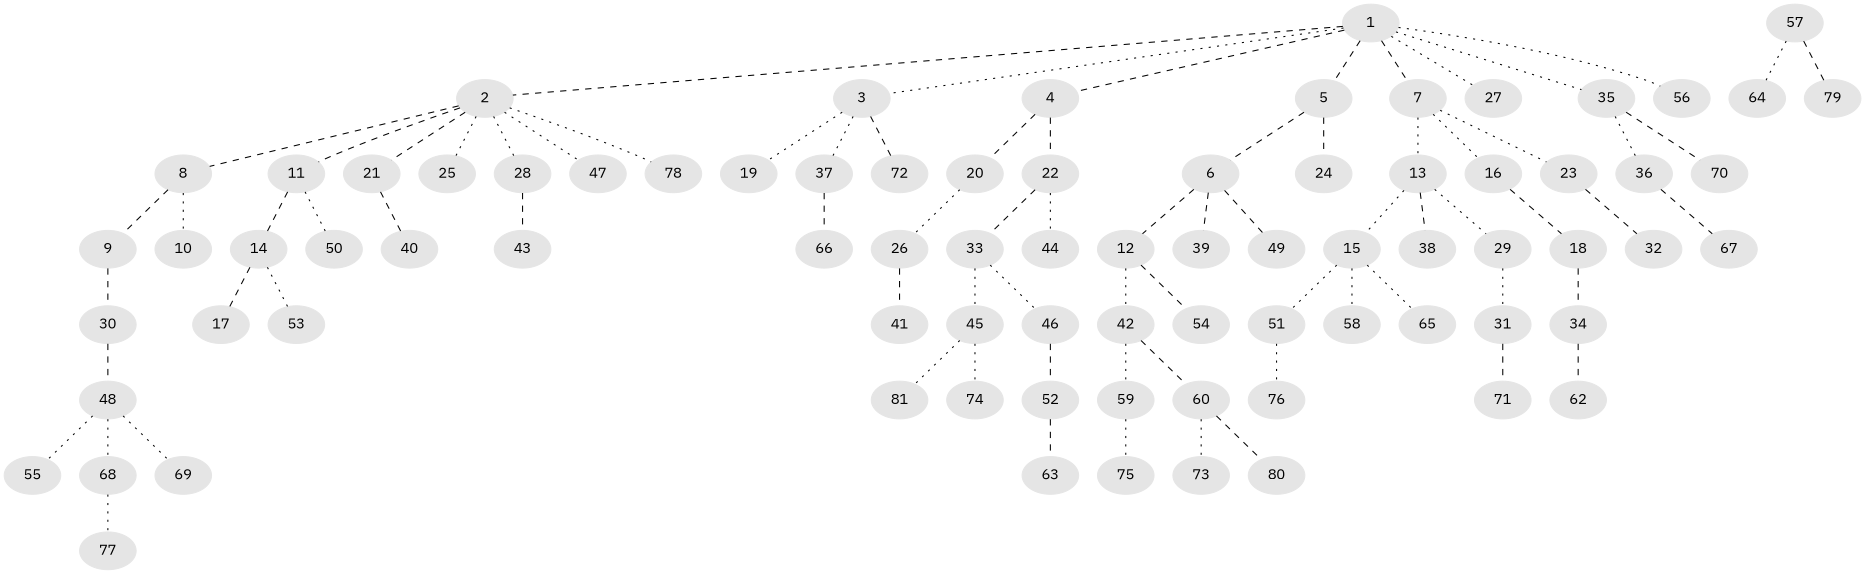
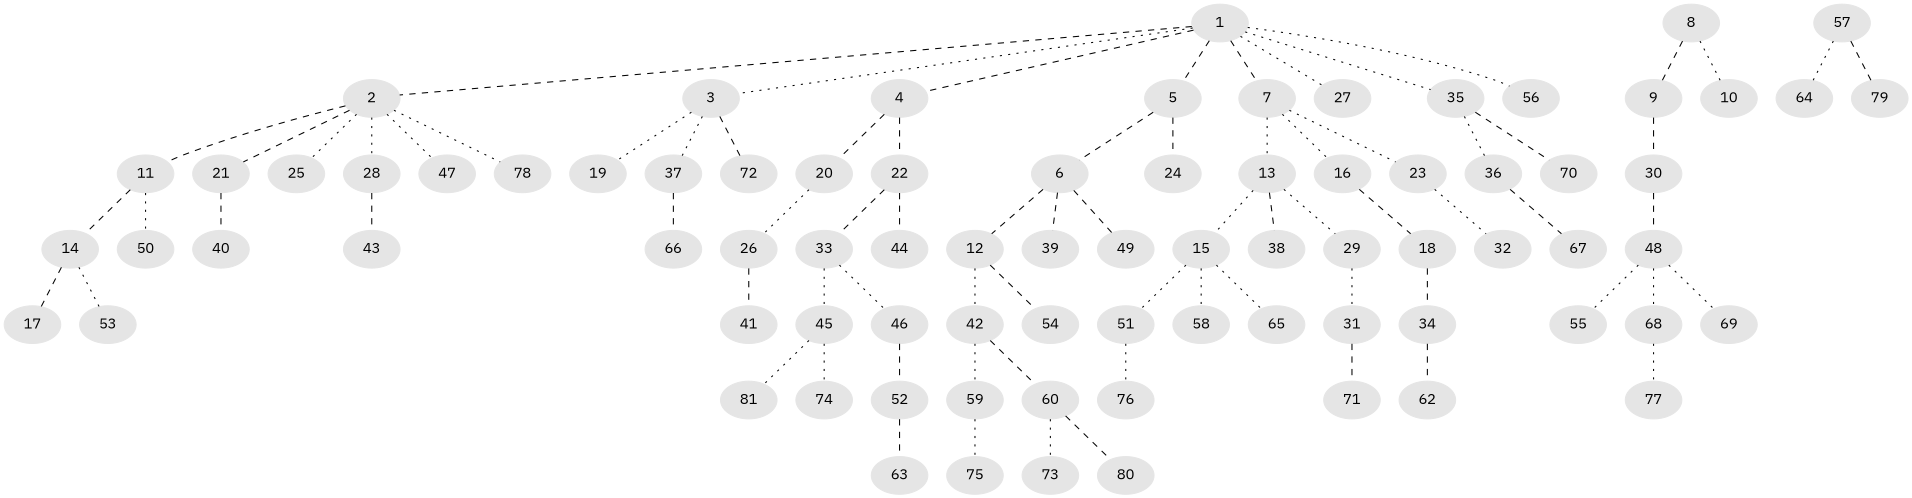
(334, 136) -> none
(1050, 212) -> (900, 212)
(1611, 212) -> (1460, 212)
